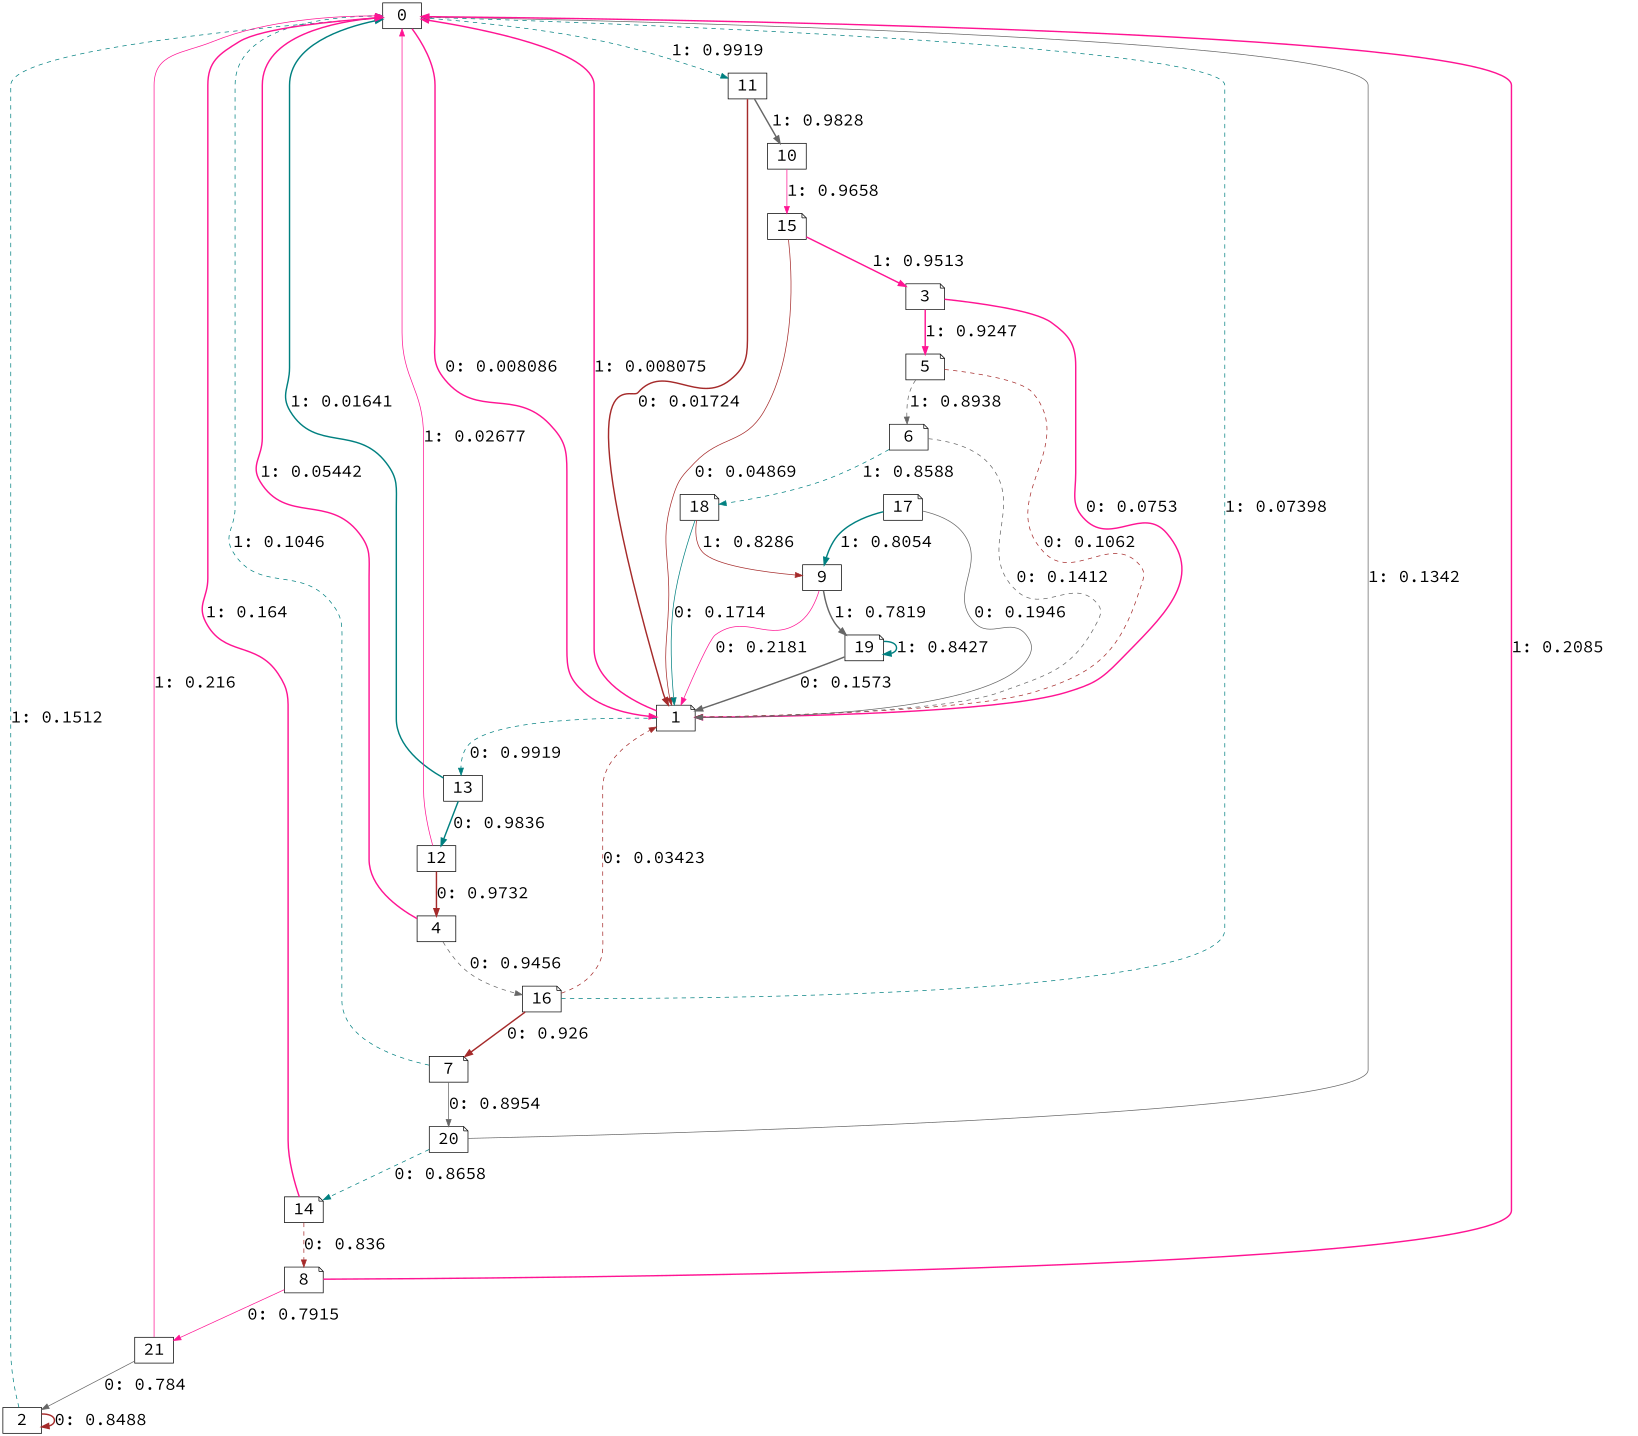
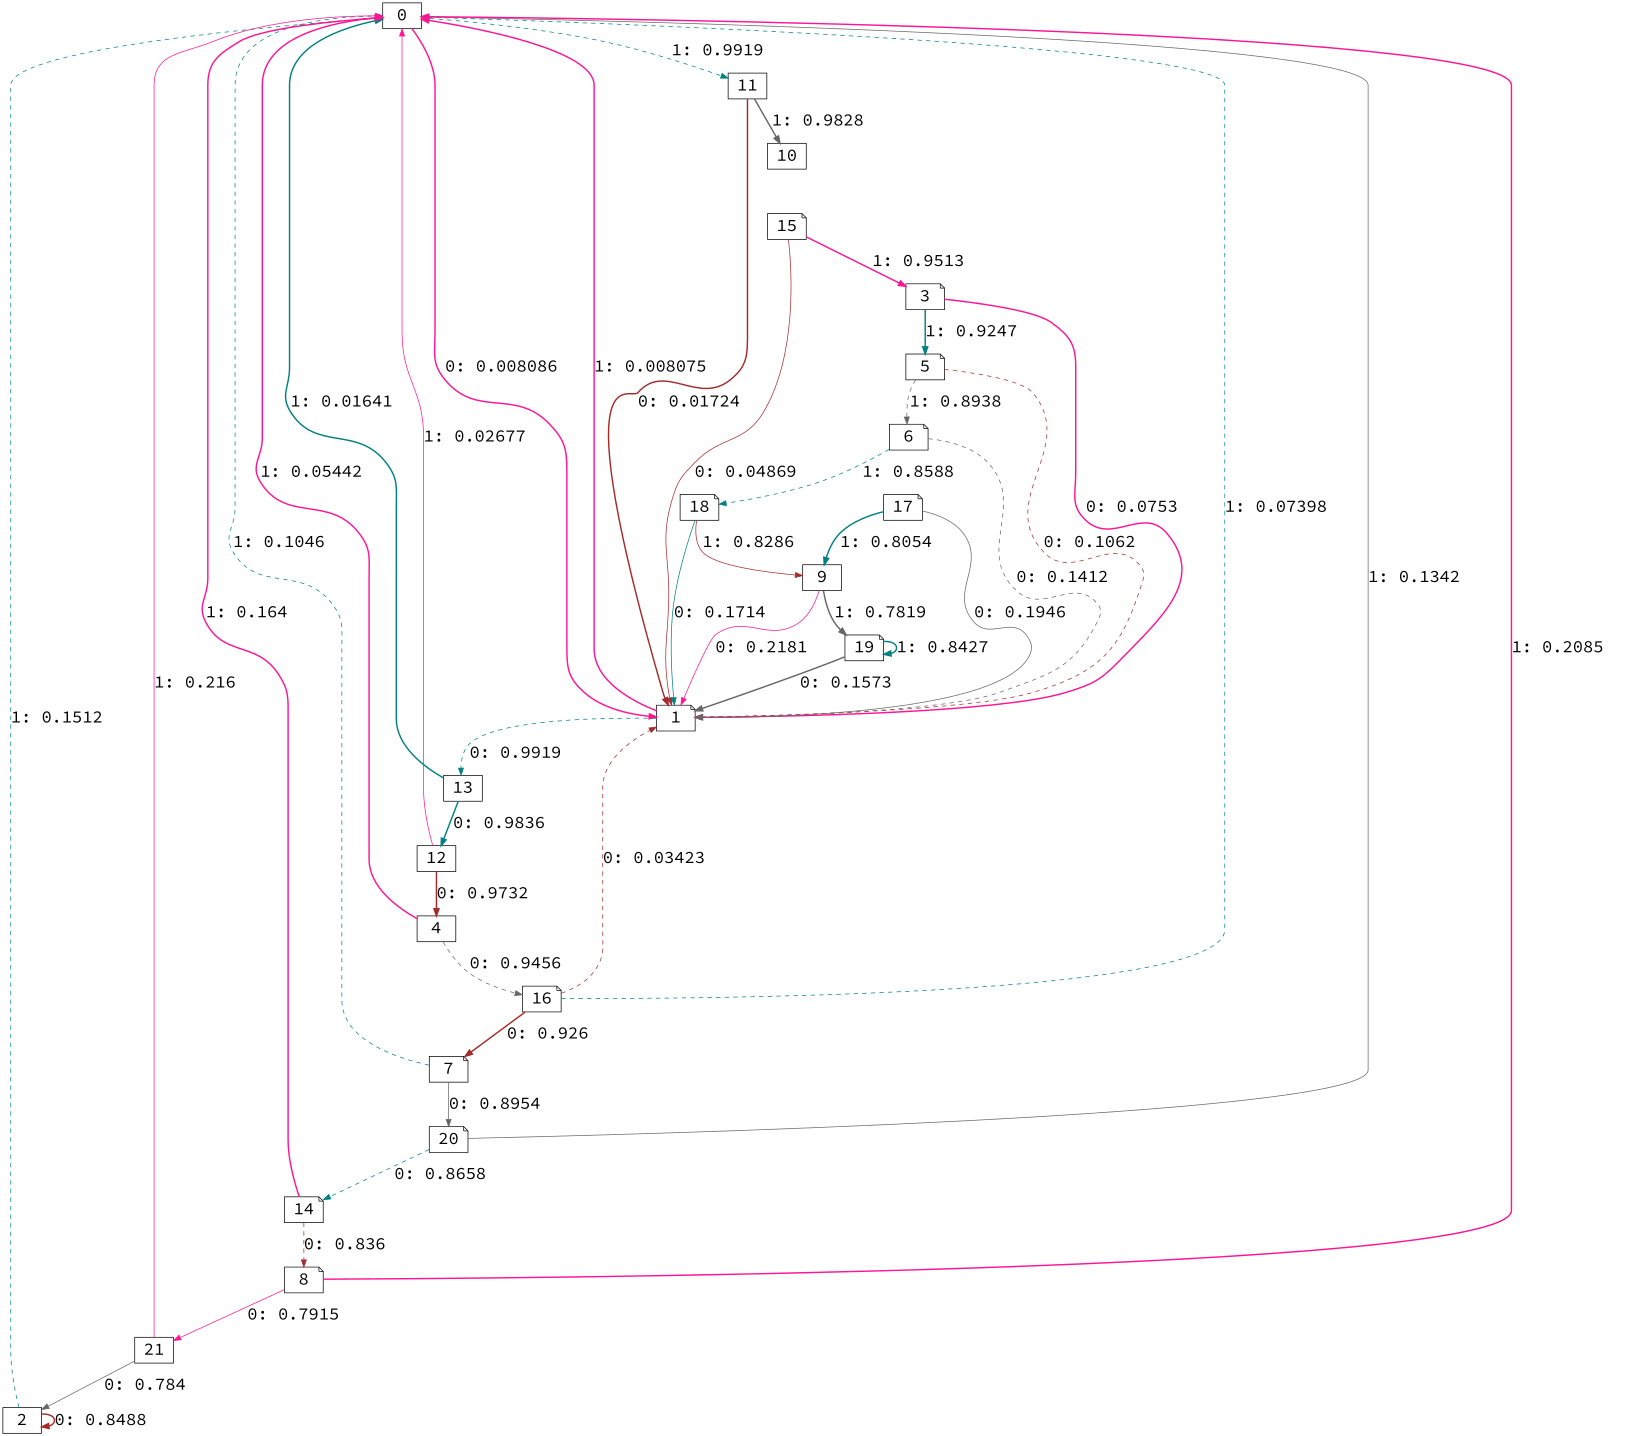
(787, 188) -> none
(925, 328) -> (925, 328)
